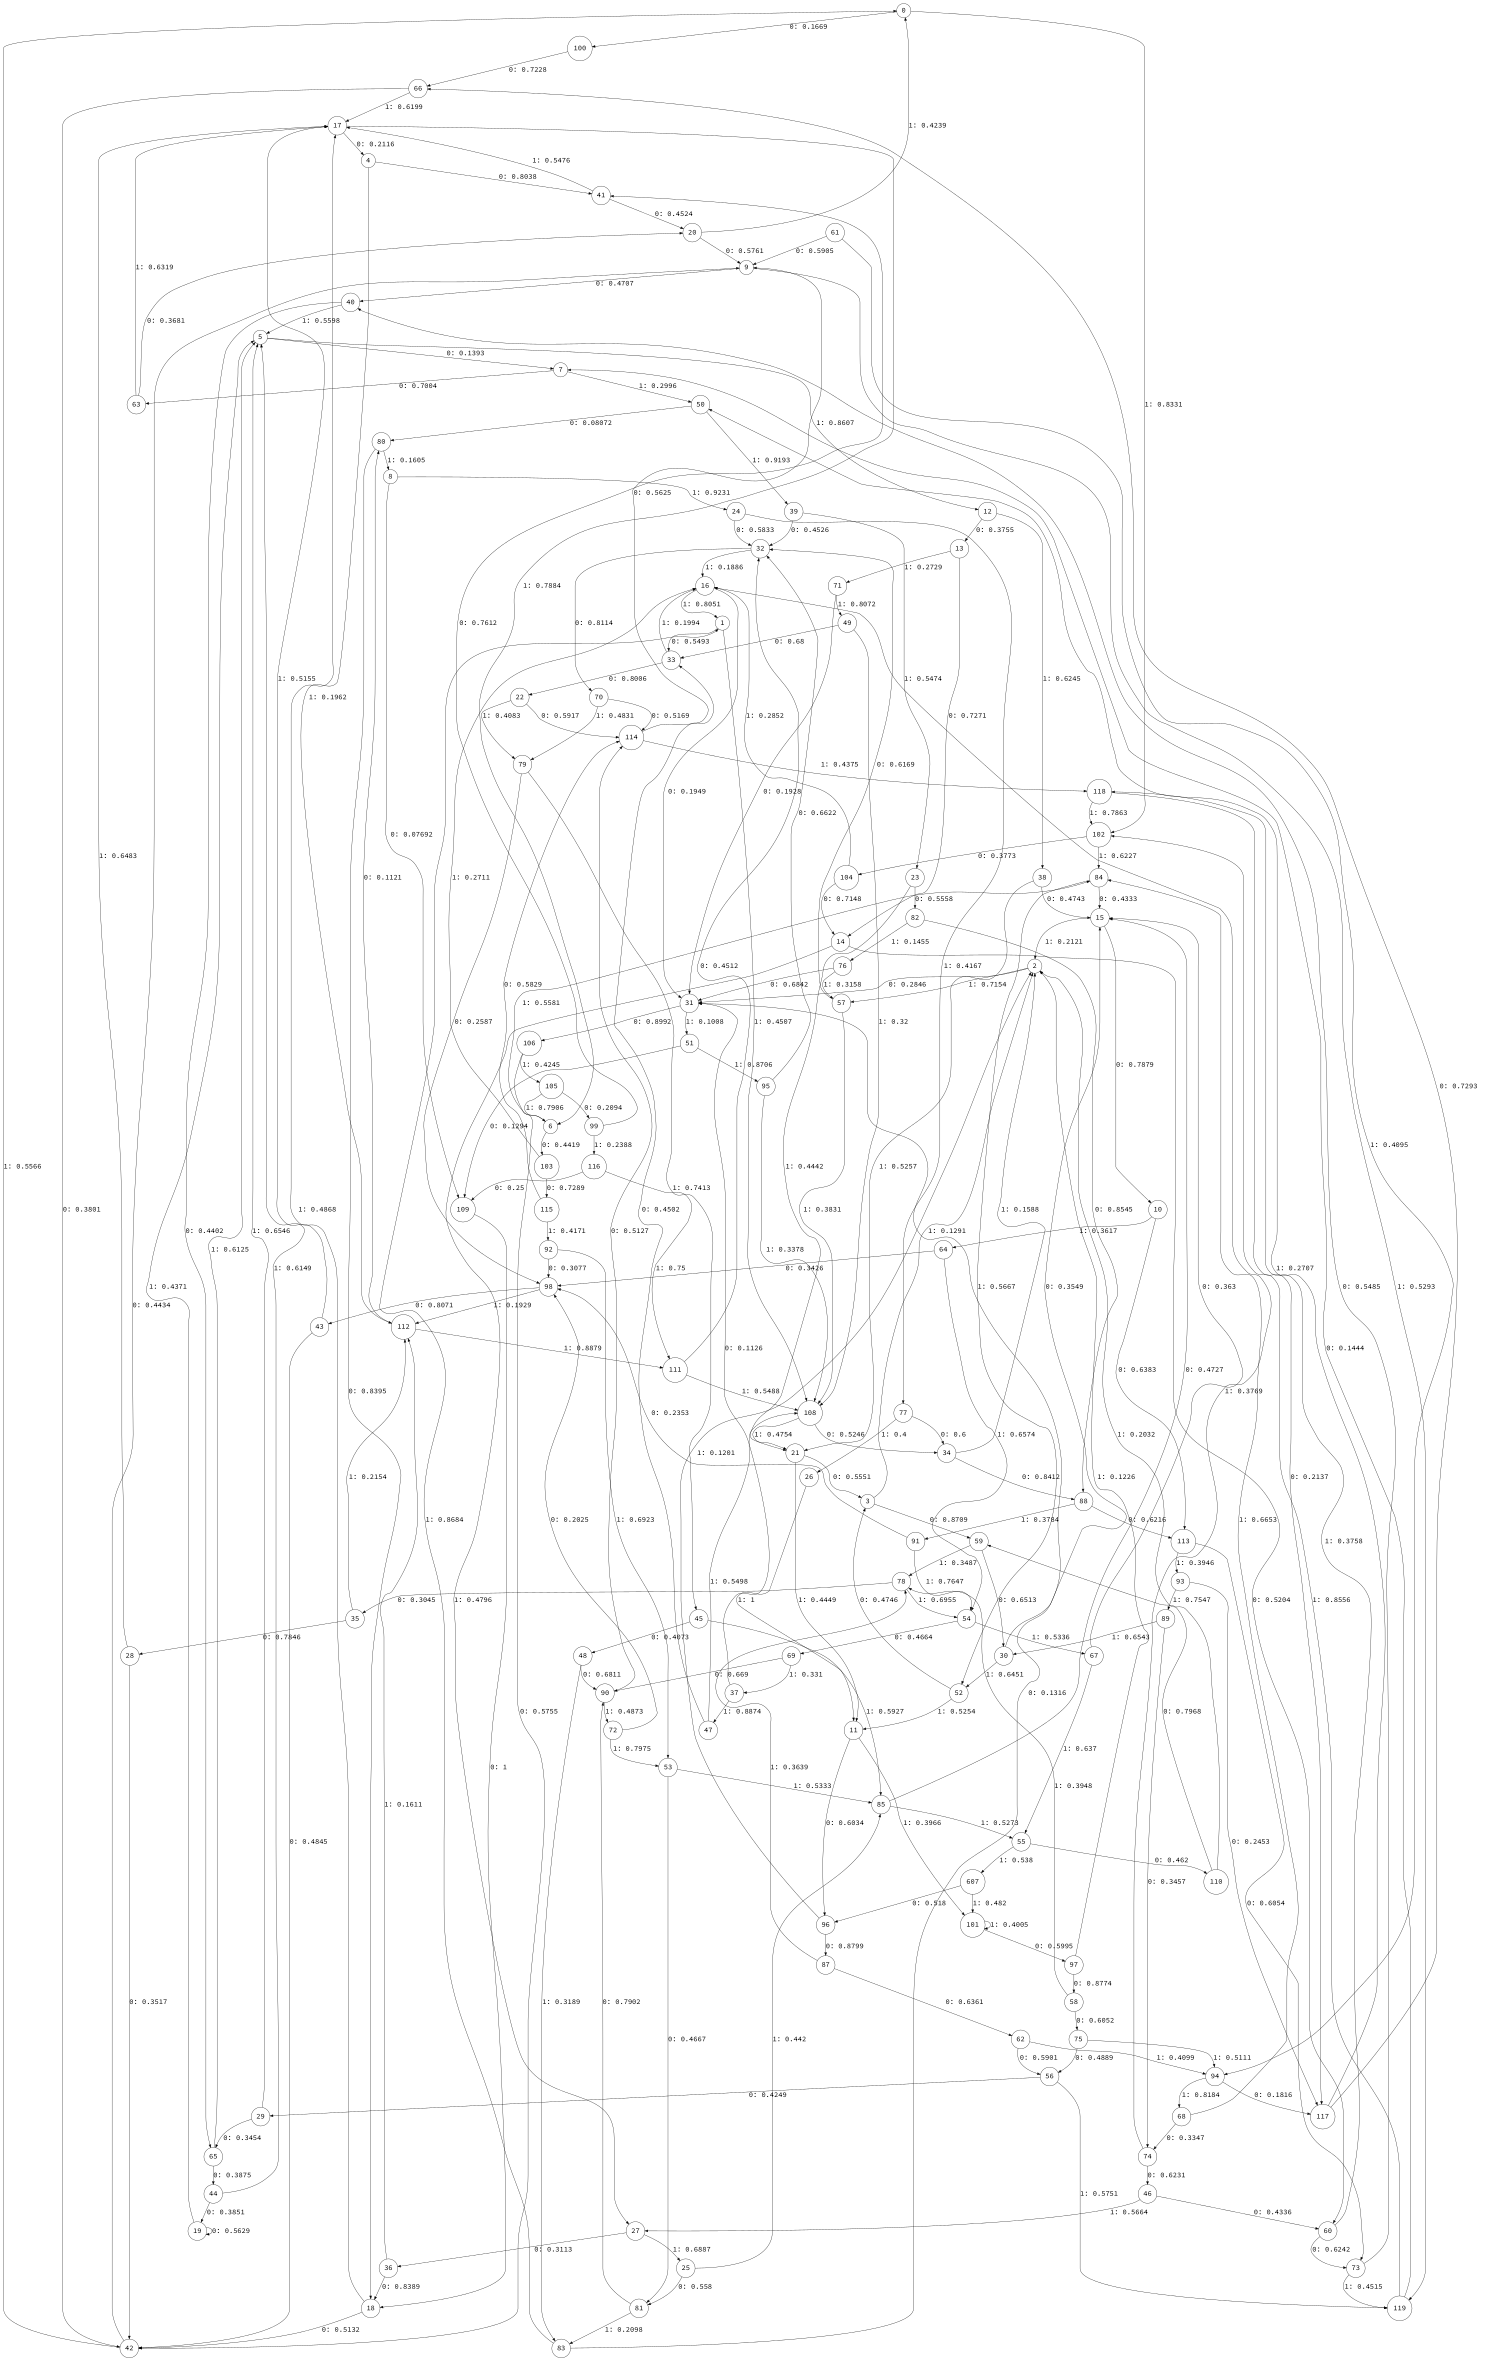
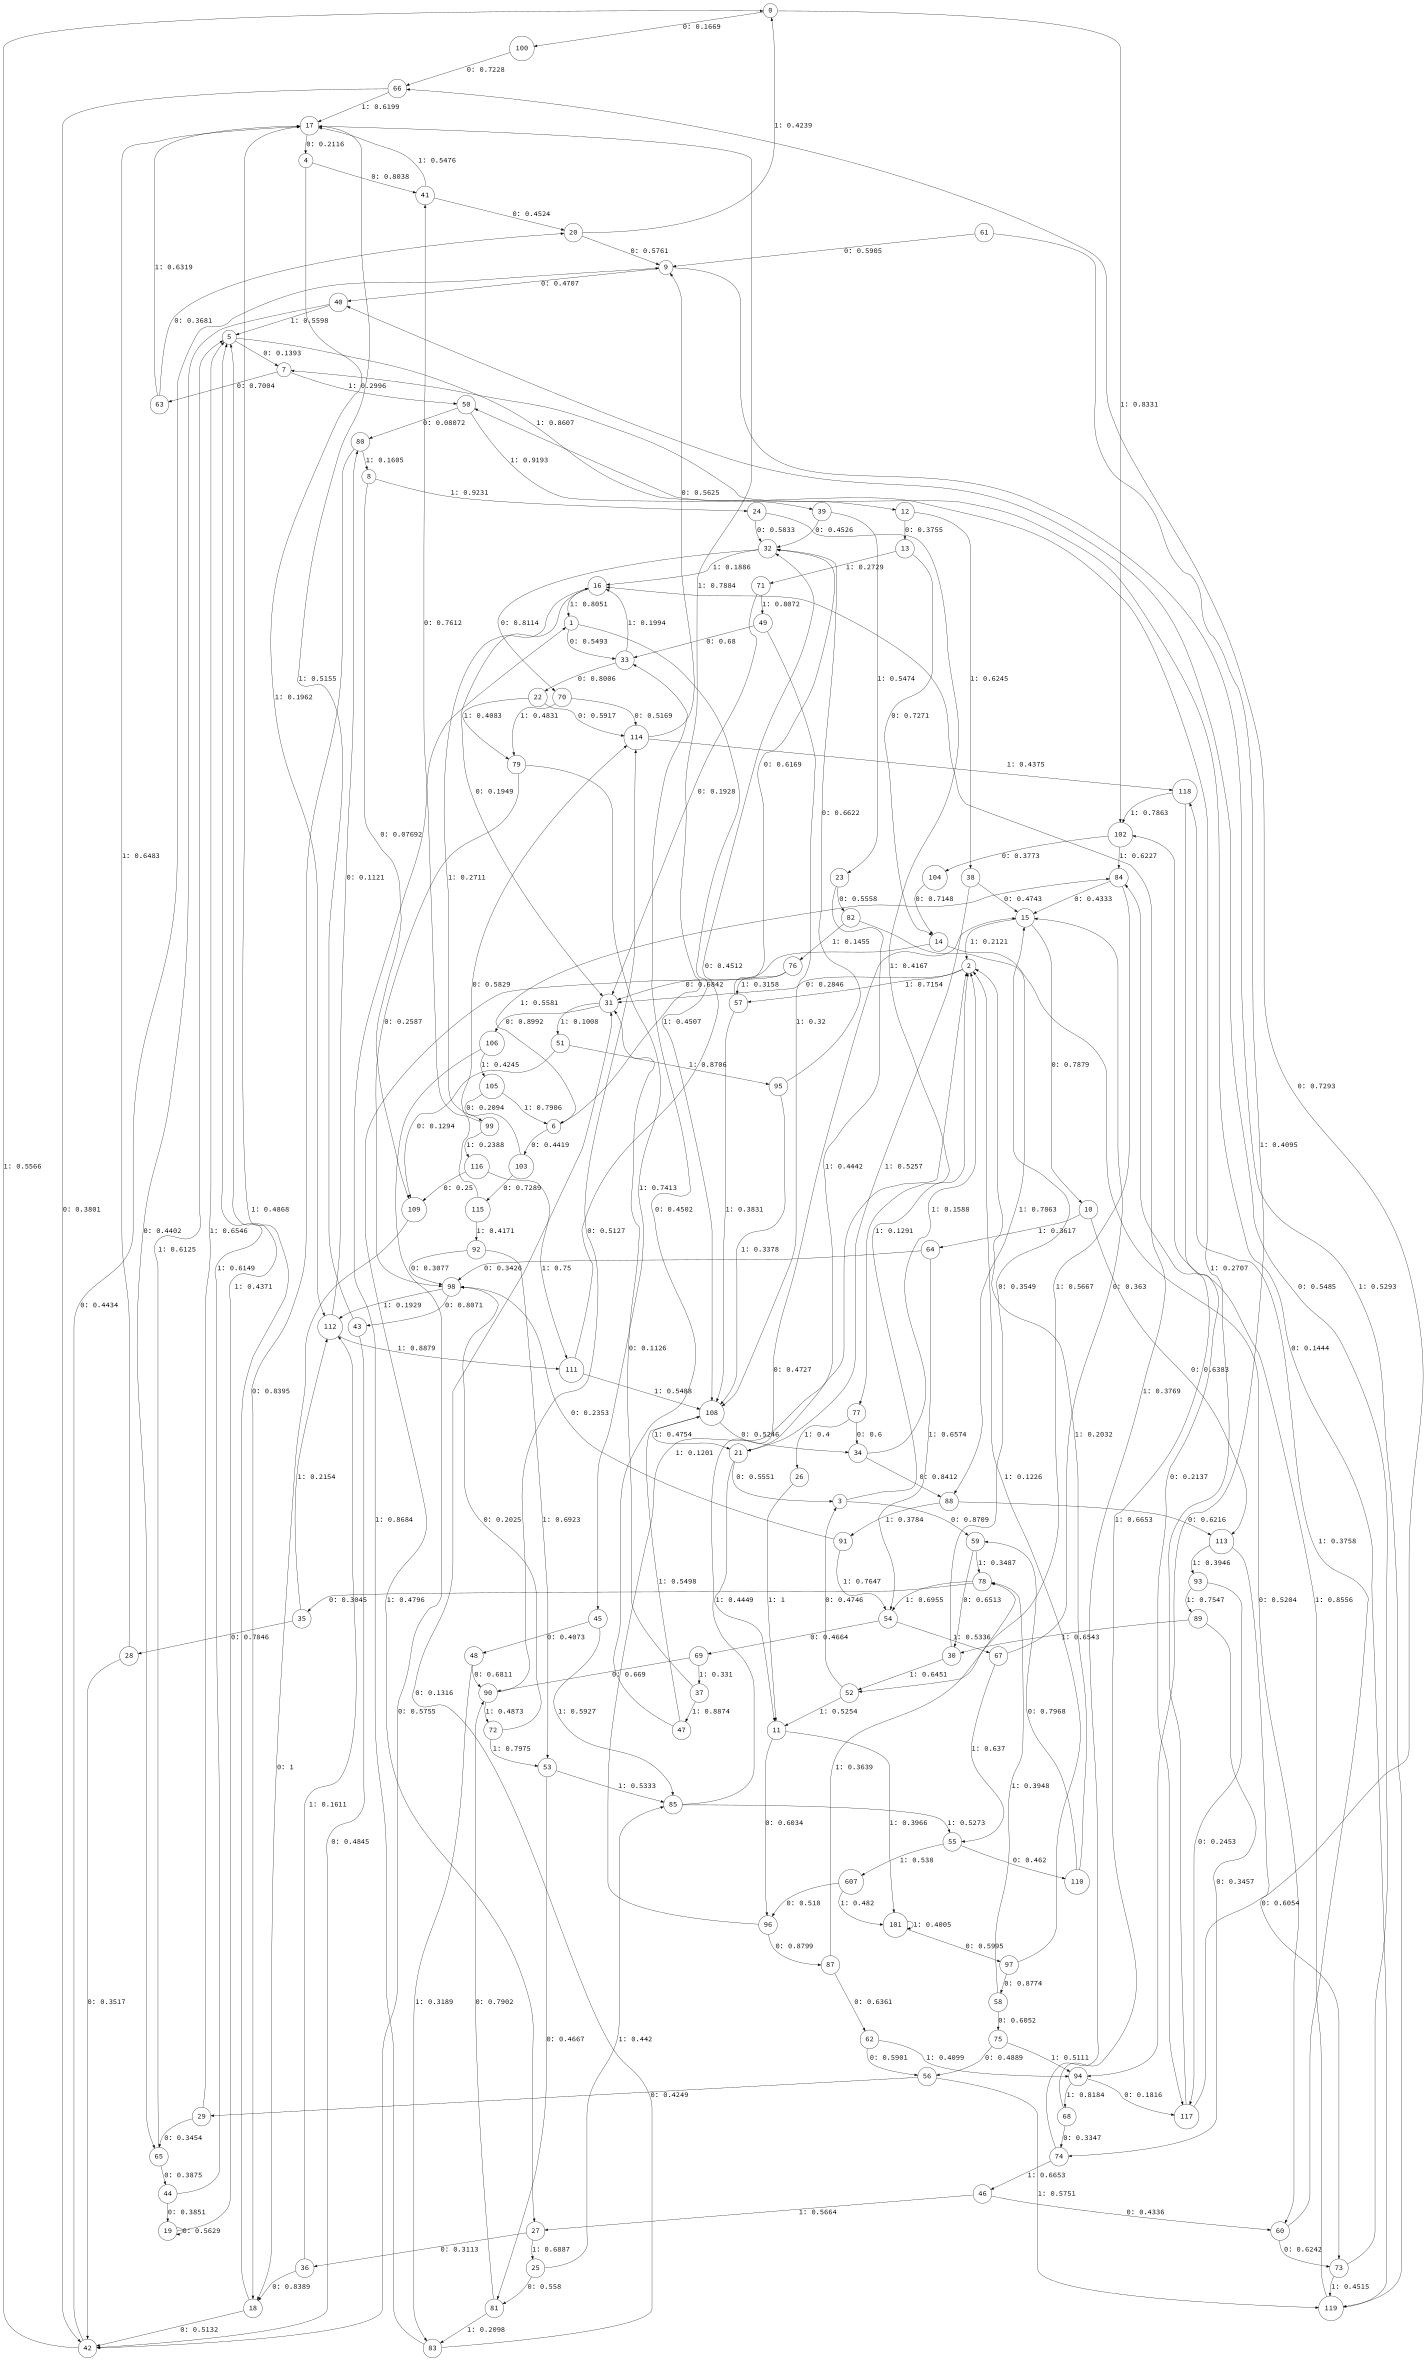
(747, 749) -> none
(1120, 1210) -> (1044, 1210)
(1173, 2175) -> (1053, 2175)
